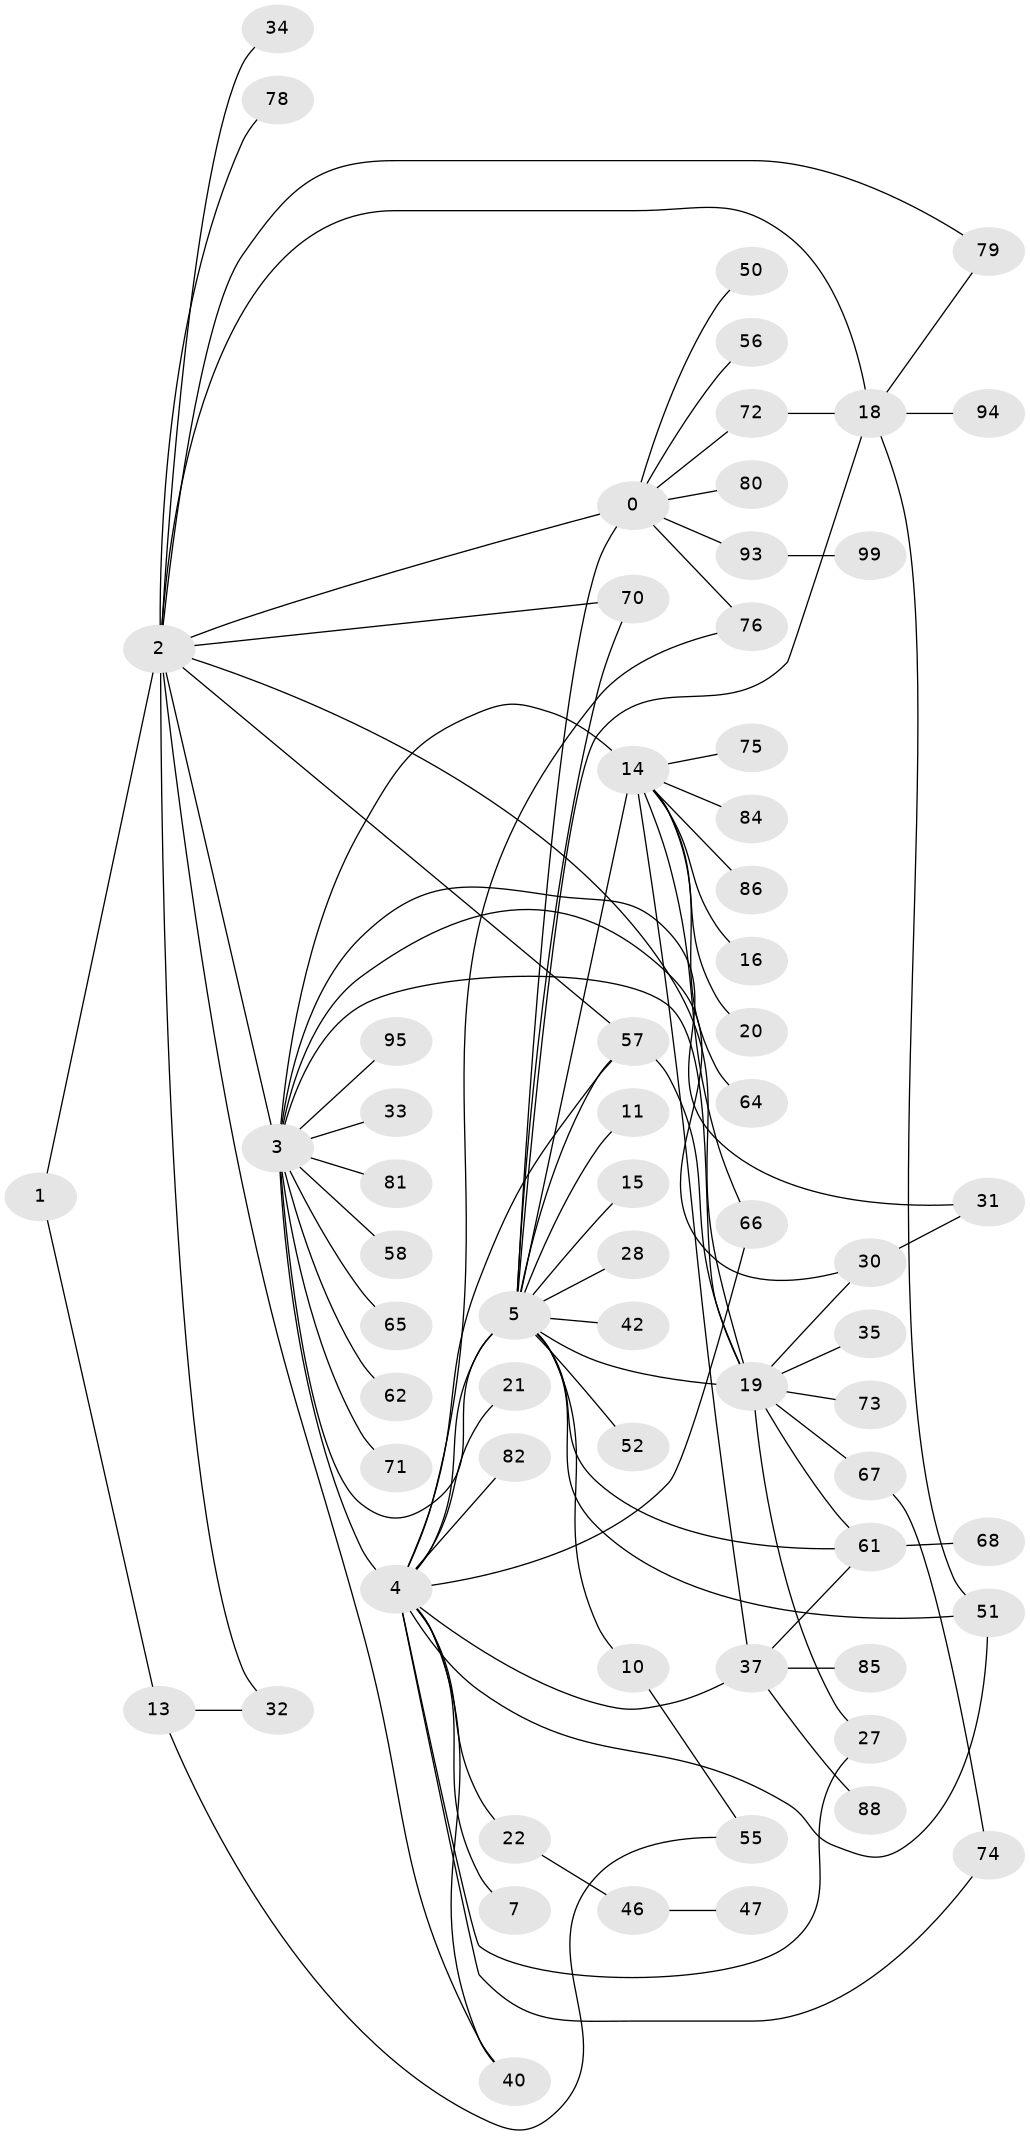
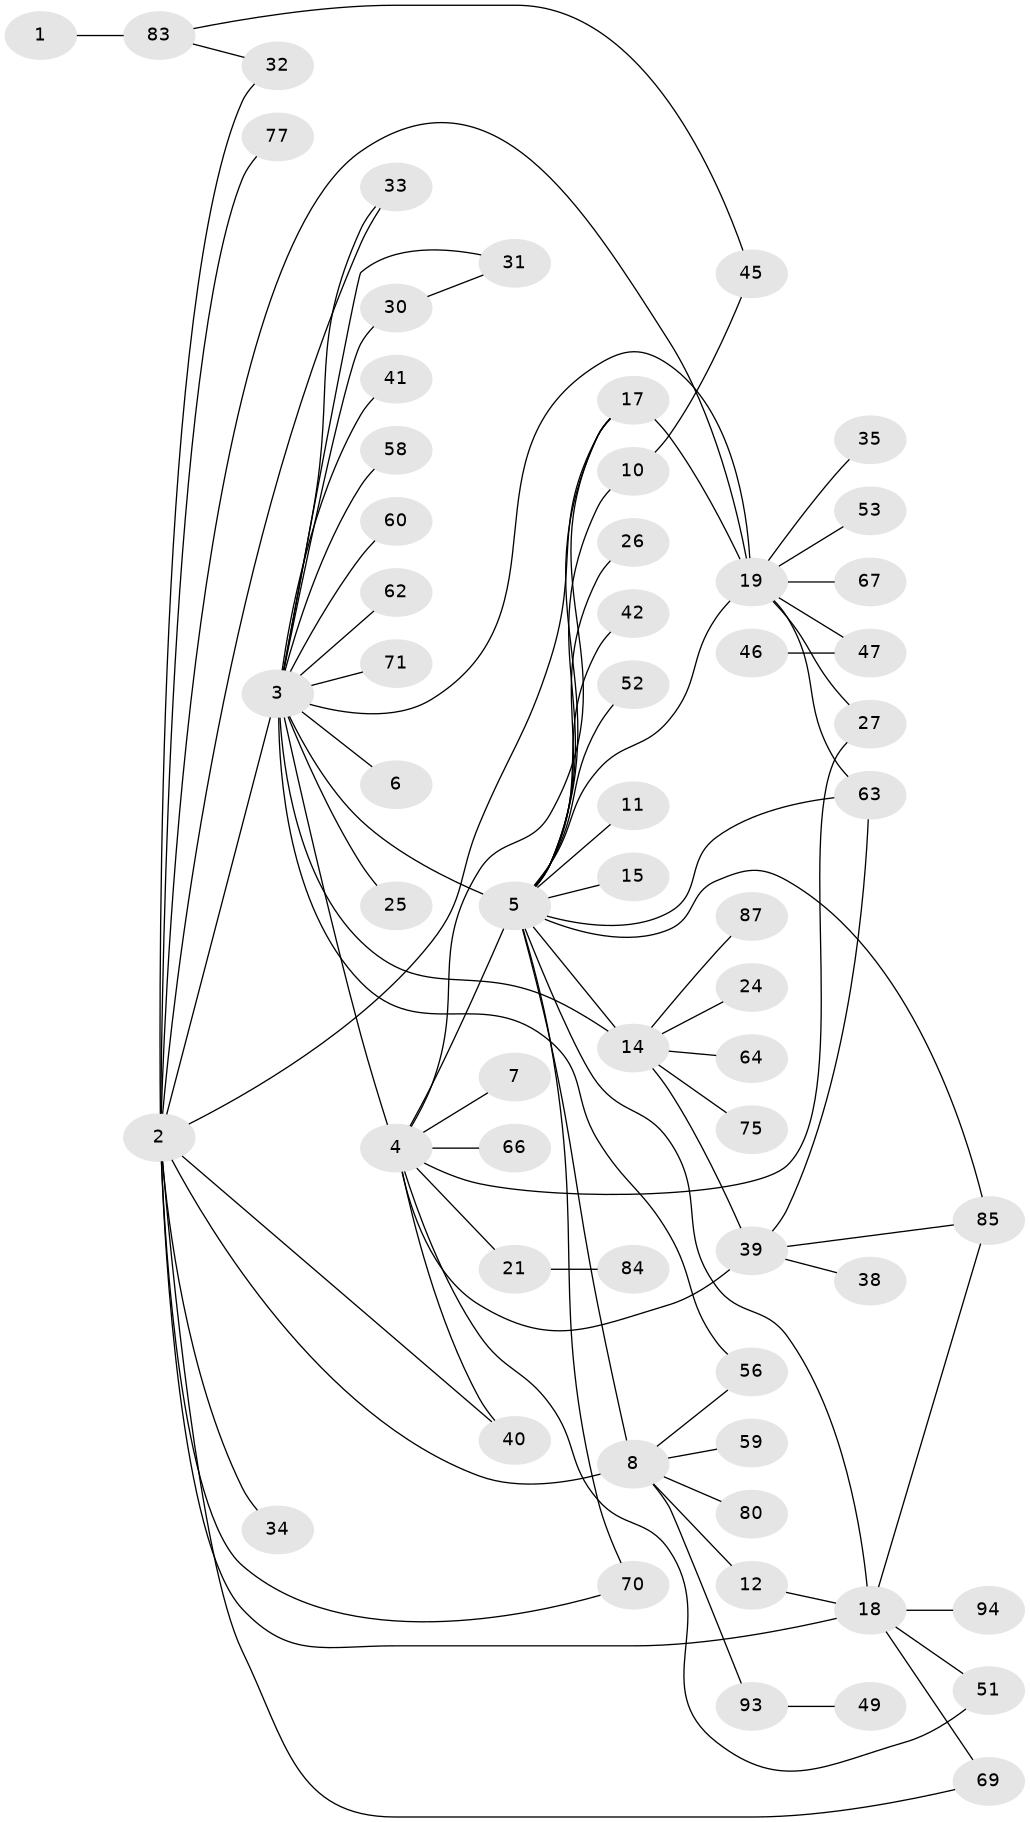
(278, 100) -> (278, 137)
(989, 251) -> (989, 1781)
(752, 271) -> (752, 1443)
(752, 413) -> (752, 1585)
(633, 506) -> (633, 1464)
(870, 556) -> (870, 1706)
(752, 627) -> none
none -> (396, 785)
(693, 795) -> (578, 1269)
(752, 890) -> (752, 916)
(100, 923) -> (235, 652)
(682, 925) -> none
(752, 961) -> none
none -> (495, 1016)
(752, 1032) -> (752, 988)
(396, 1042) -> (396, 906)
(633, 1042) -> (633, 400)
(396, 1184) -> (396, 379)
(633, 1255) -> (633, 542)
(810, 1324) -> (811, 618)
(396, 1326) -> (396, 521)
(870, 1405) -> (870, 511)
none -> (930, 1415)
(515, 1458) -> none
(989, 1542) -> none
(870, 1547) -> (870, 795)
(667, 1574) -> (831, 913)
(752, 1668) -> (752, 1251)
(159, 1710) -> (159, 36)
(870, 1810) -> (870, 1281)
(515, 1839) -> none
(752, 1839) -> (752, 274)
(989, 1855) -> none
